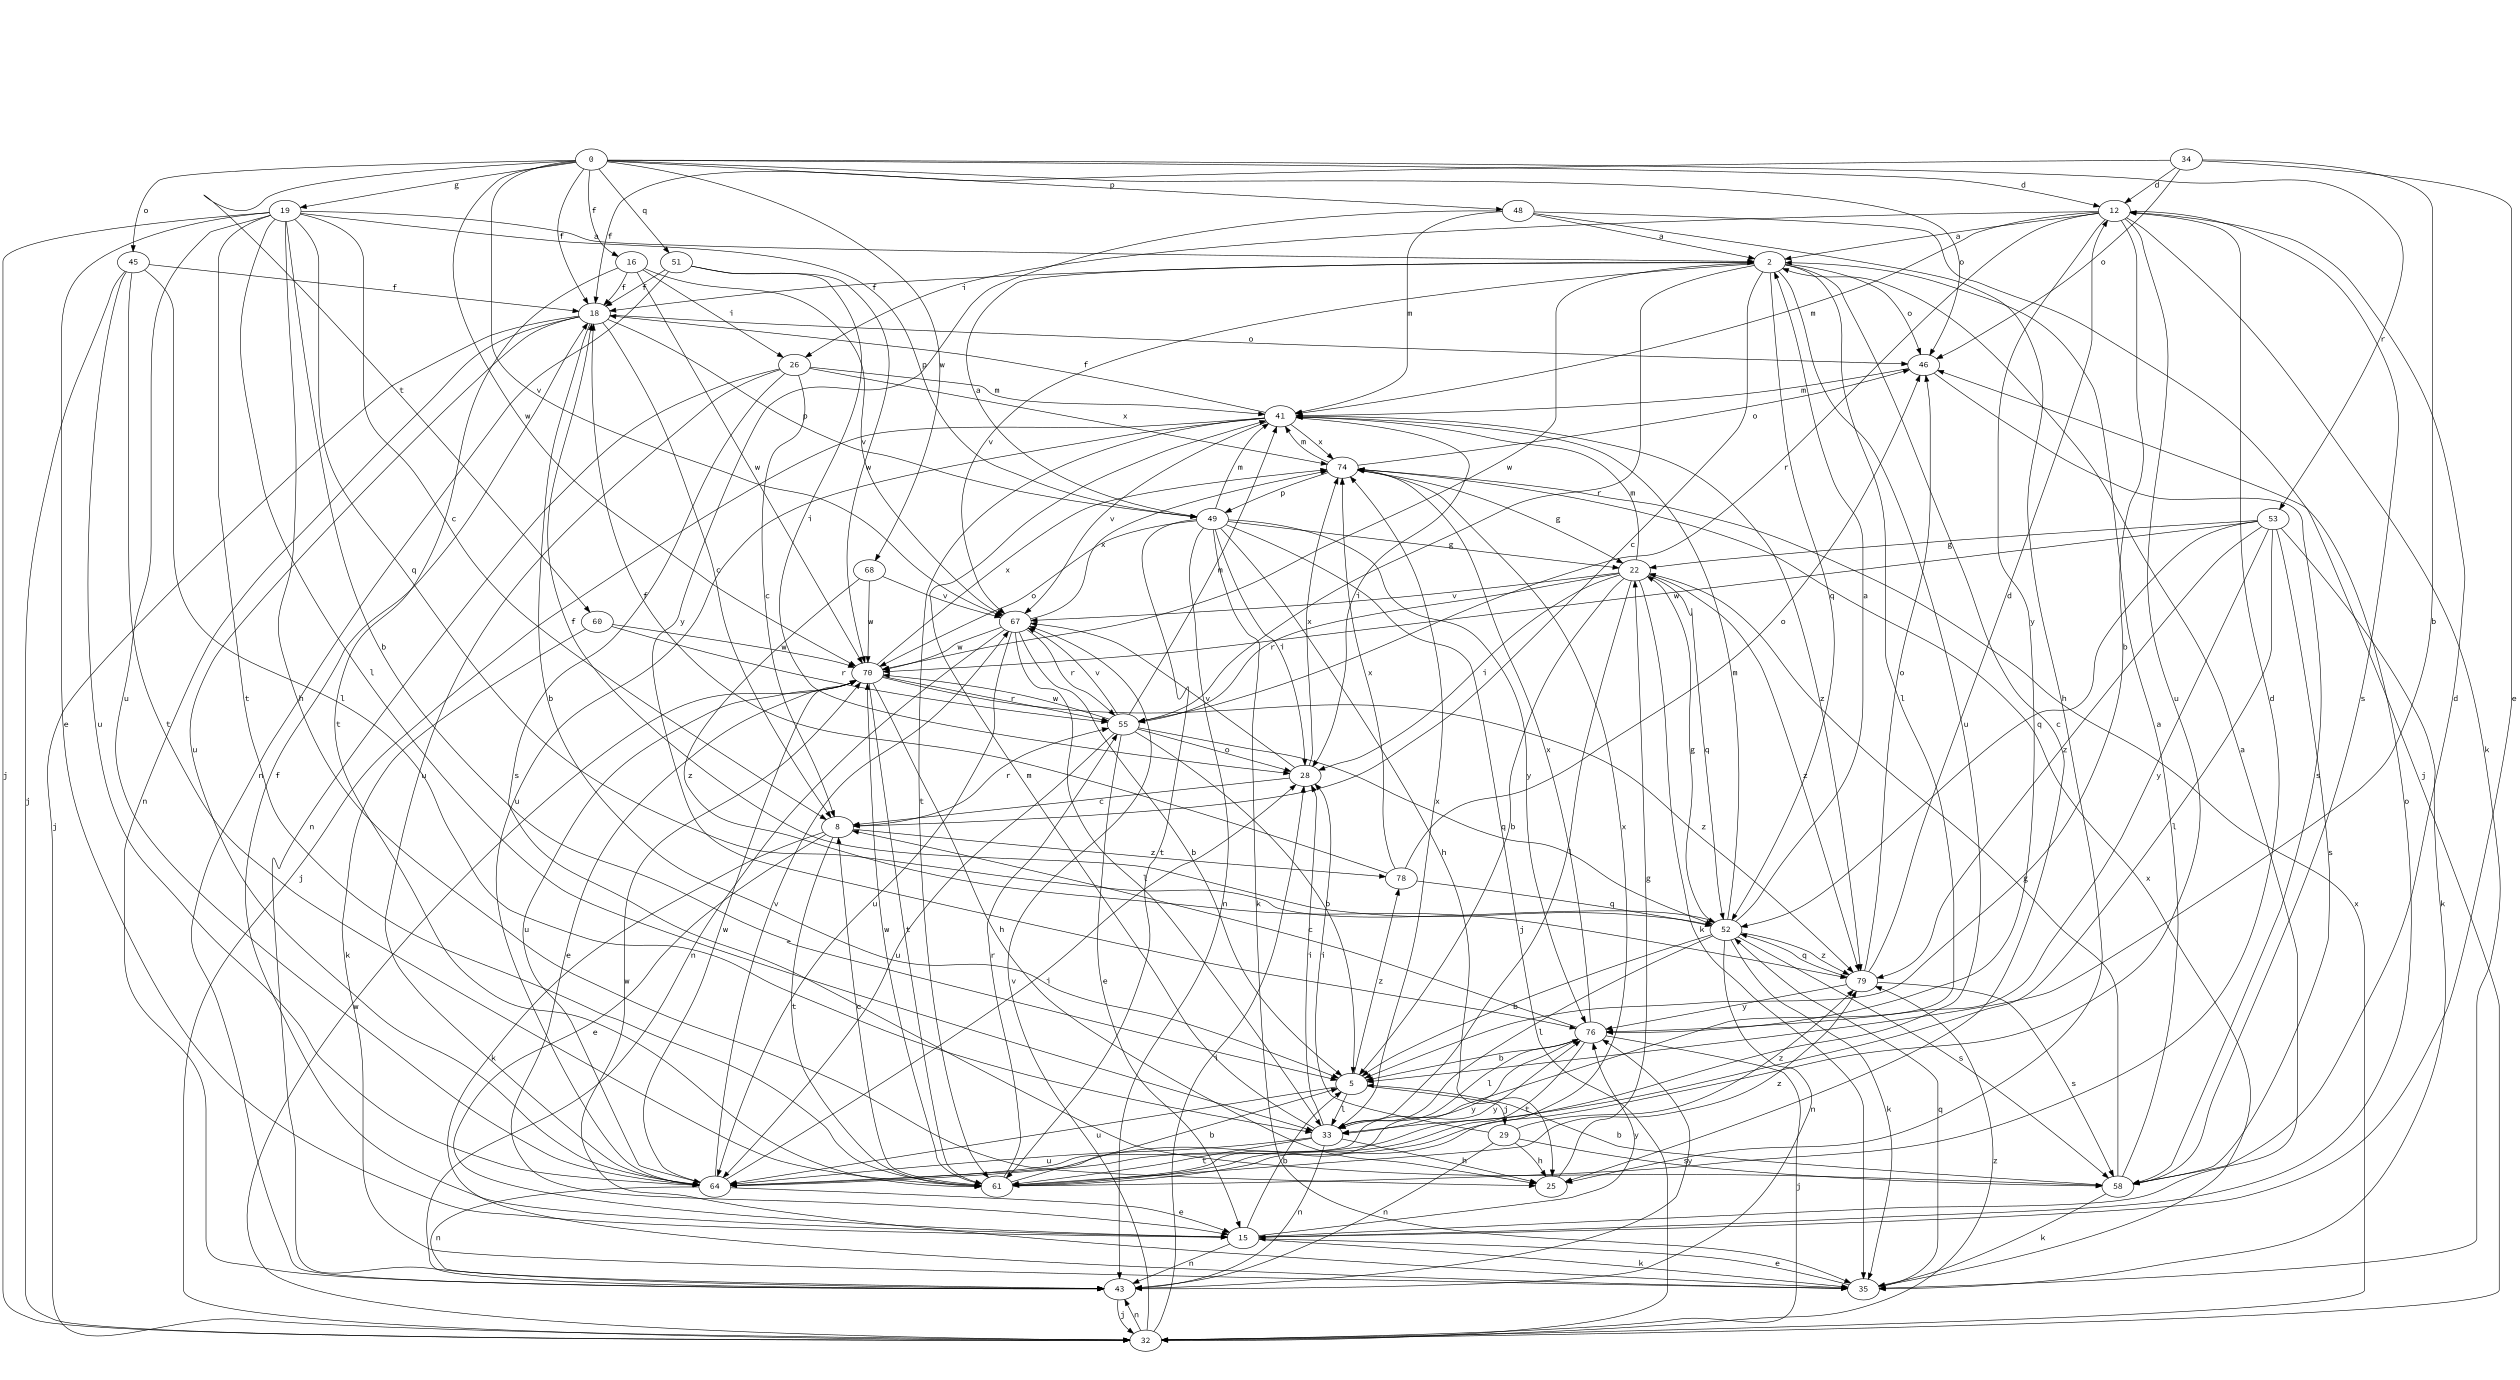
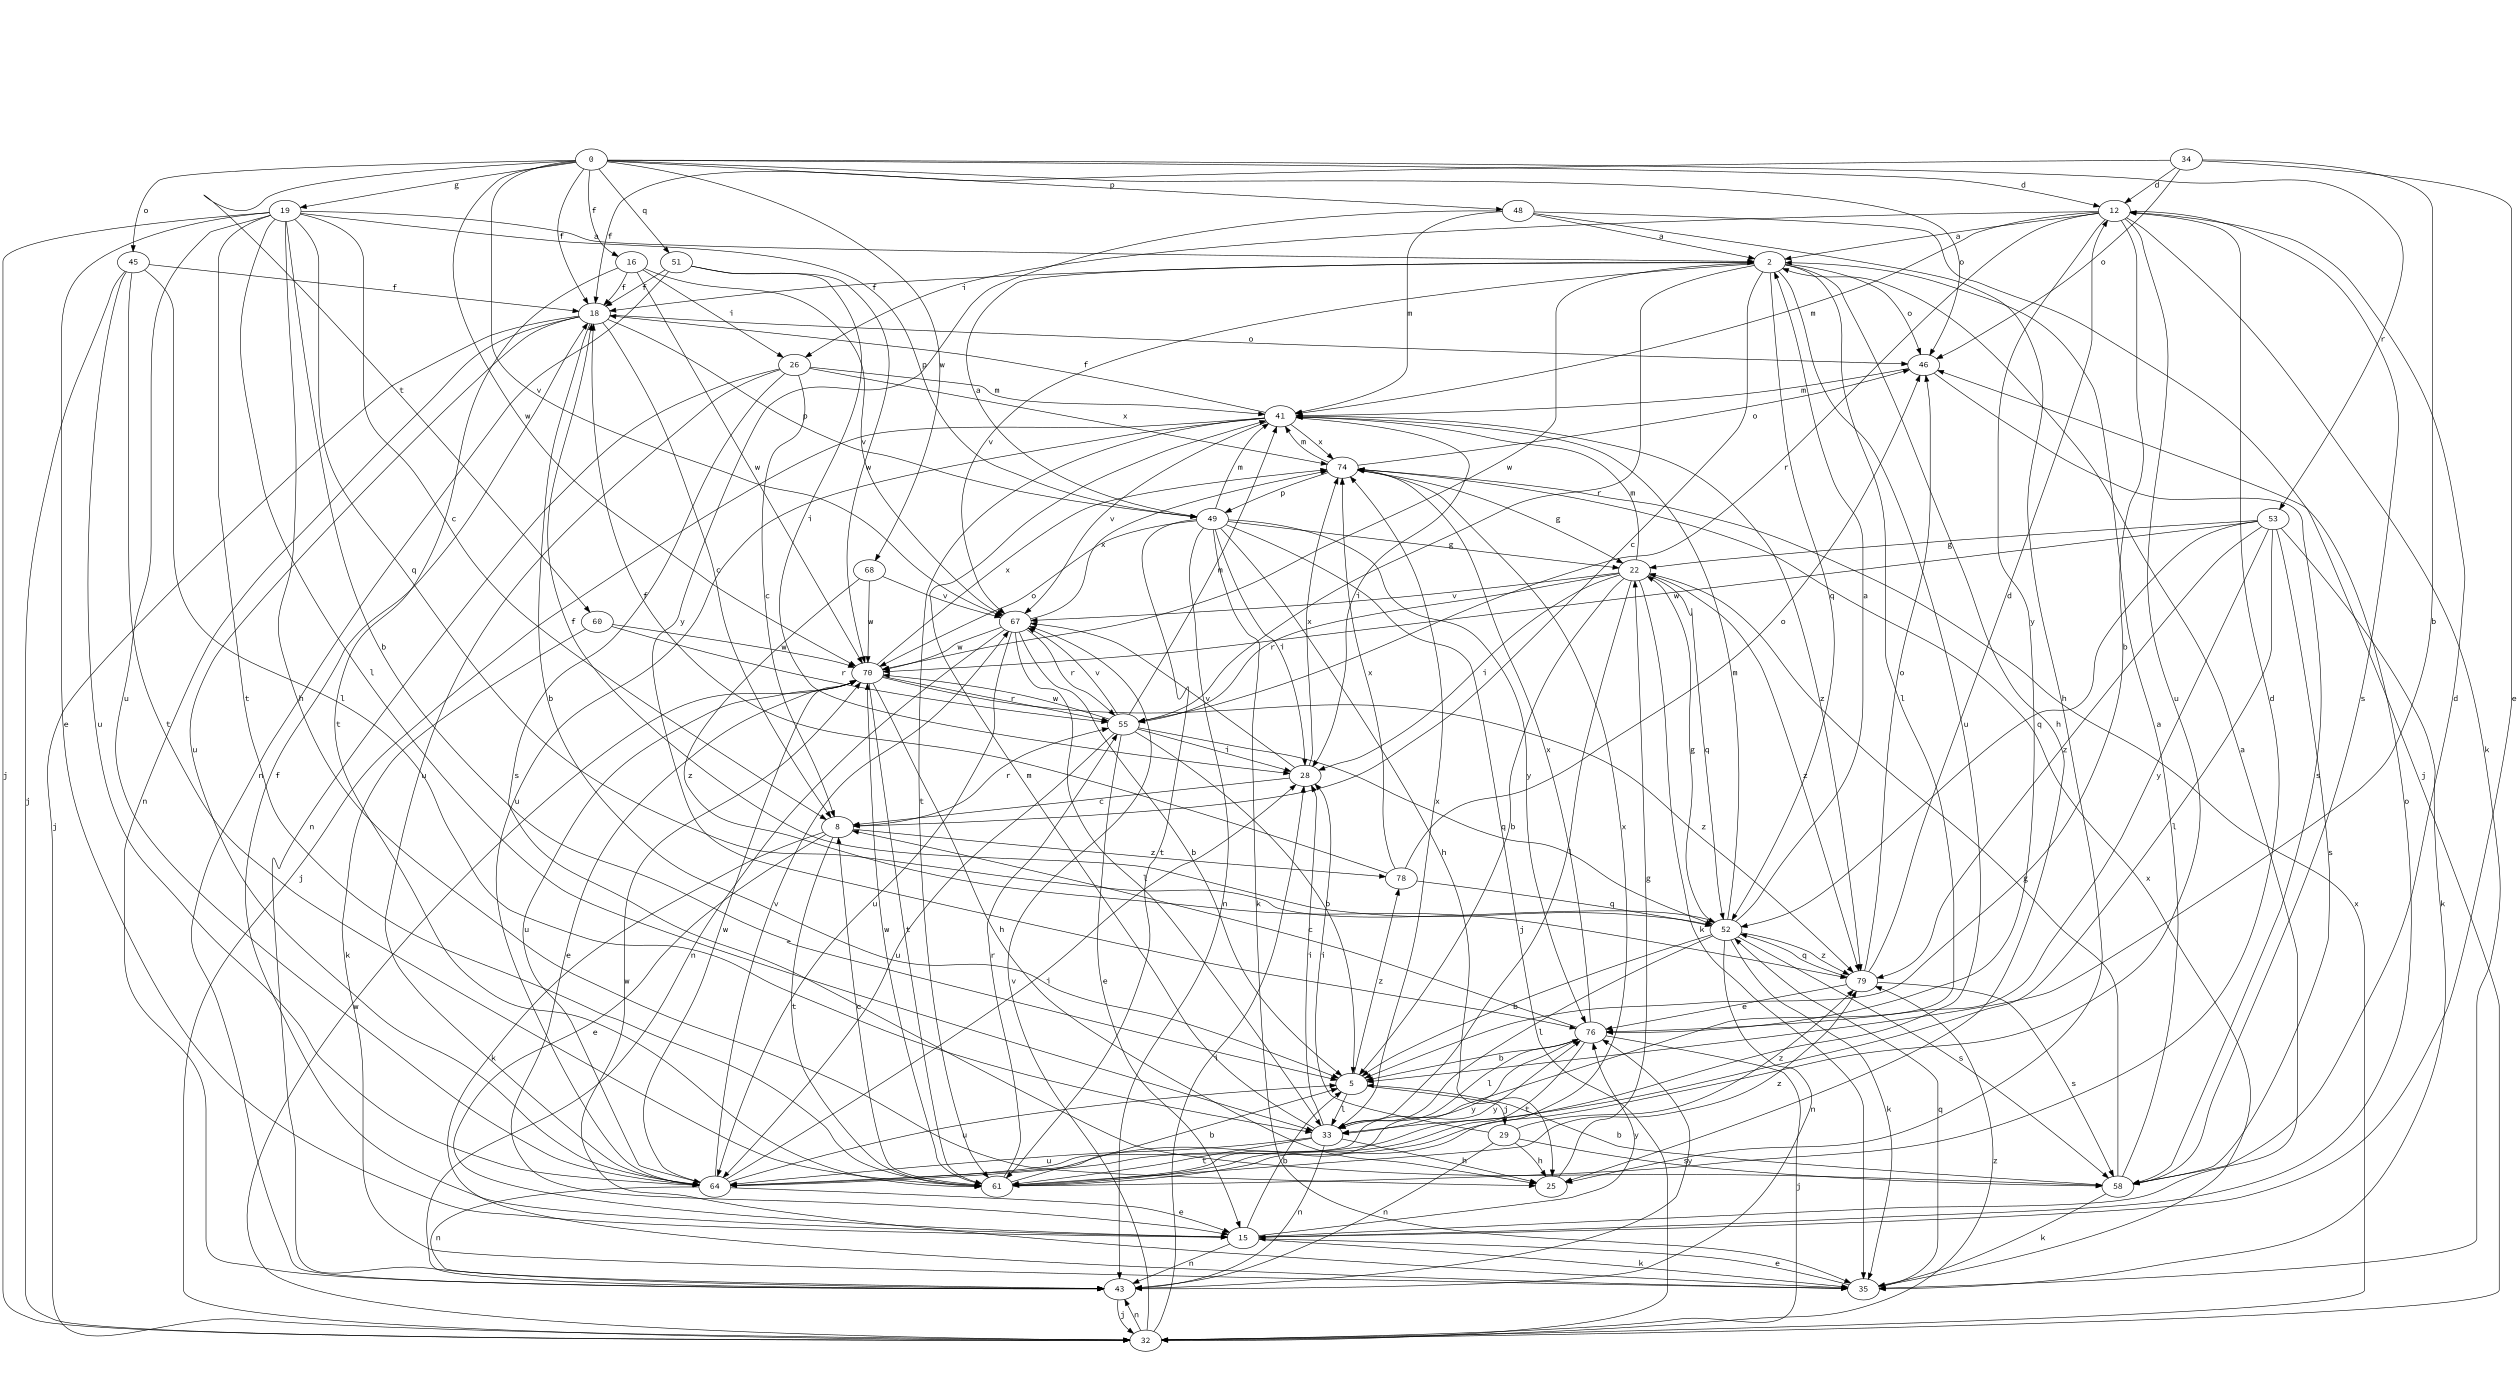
(2059, 724) -> (2059, 724)
(1227, 750) -> (1227, 750)
(1745, 1007) -> (1745, 1007)
(1036, 1135) -> (1026, 1115)
